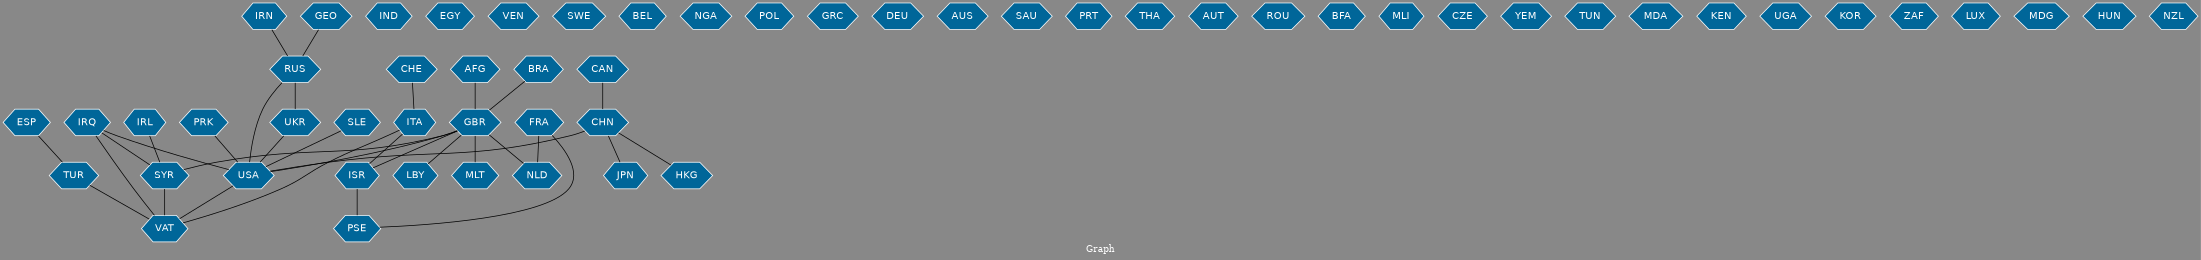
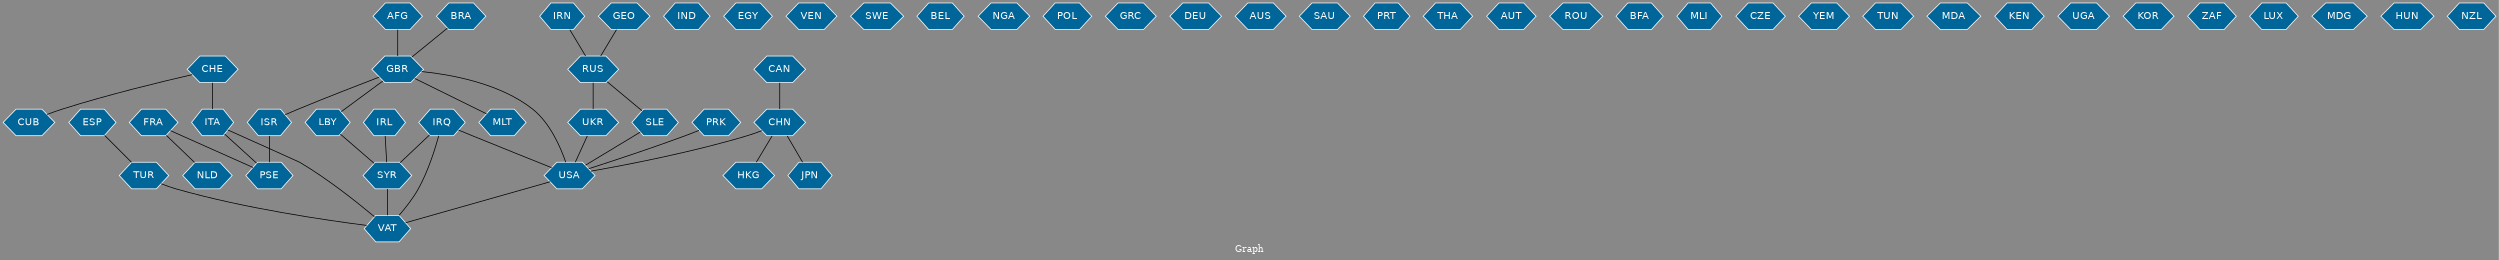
(259, 119) -> (625, 96)
none -> (29, 122)
(386, 149) -> (241, 149)
(321, 152) -> (357, 149)
(511, 153) -> none
